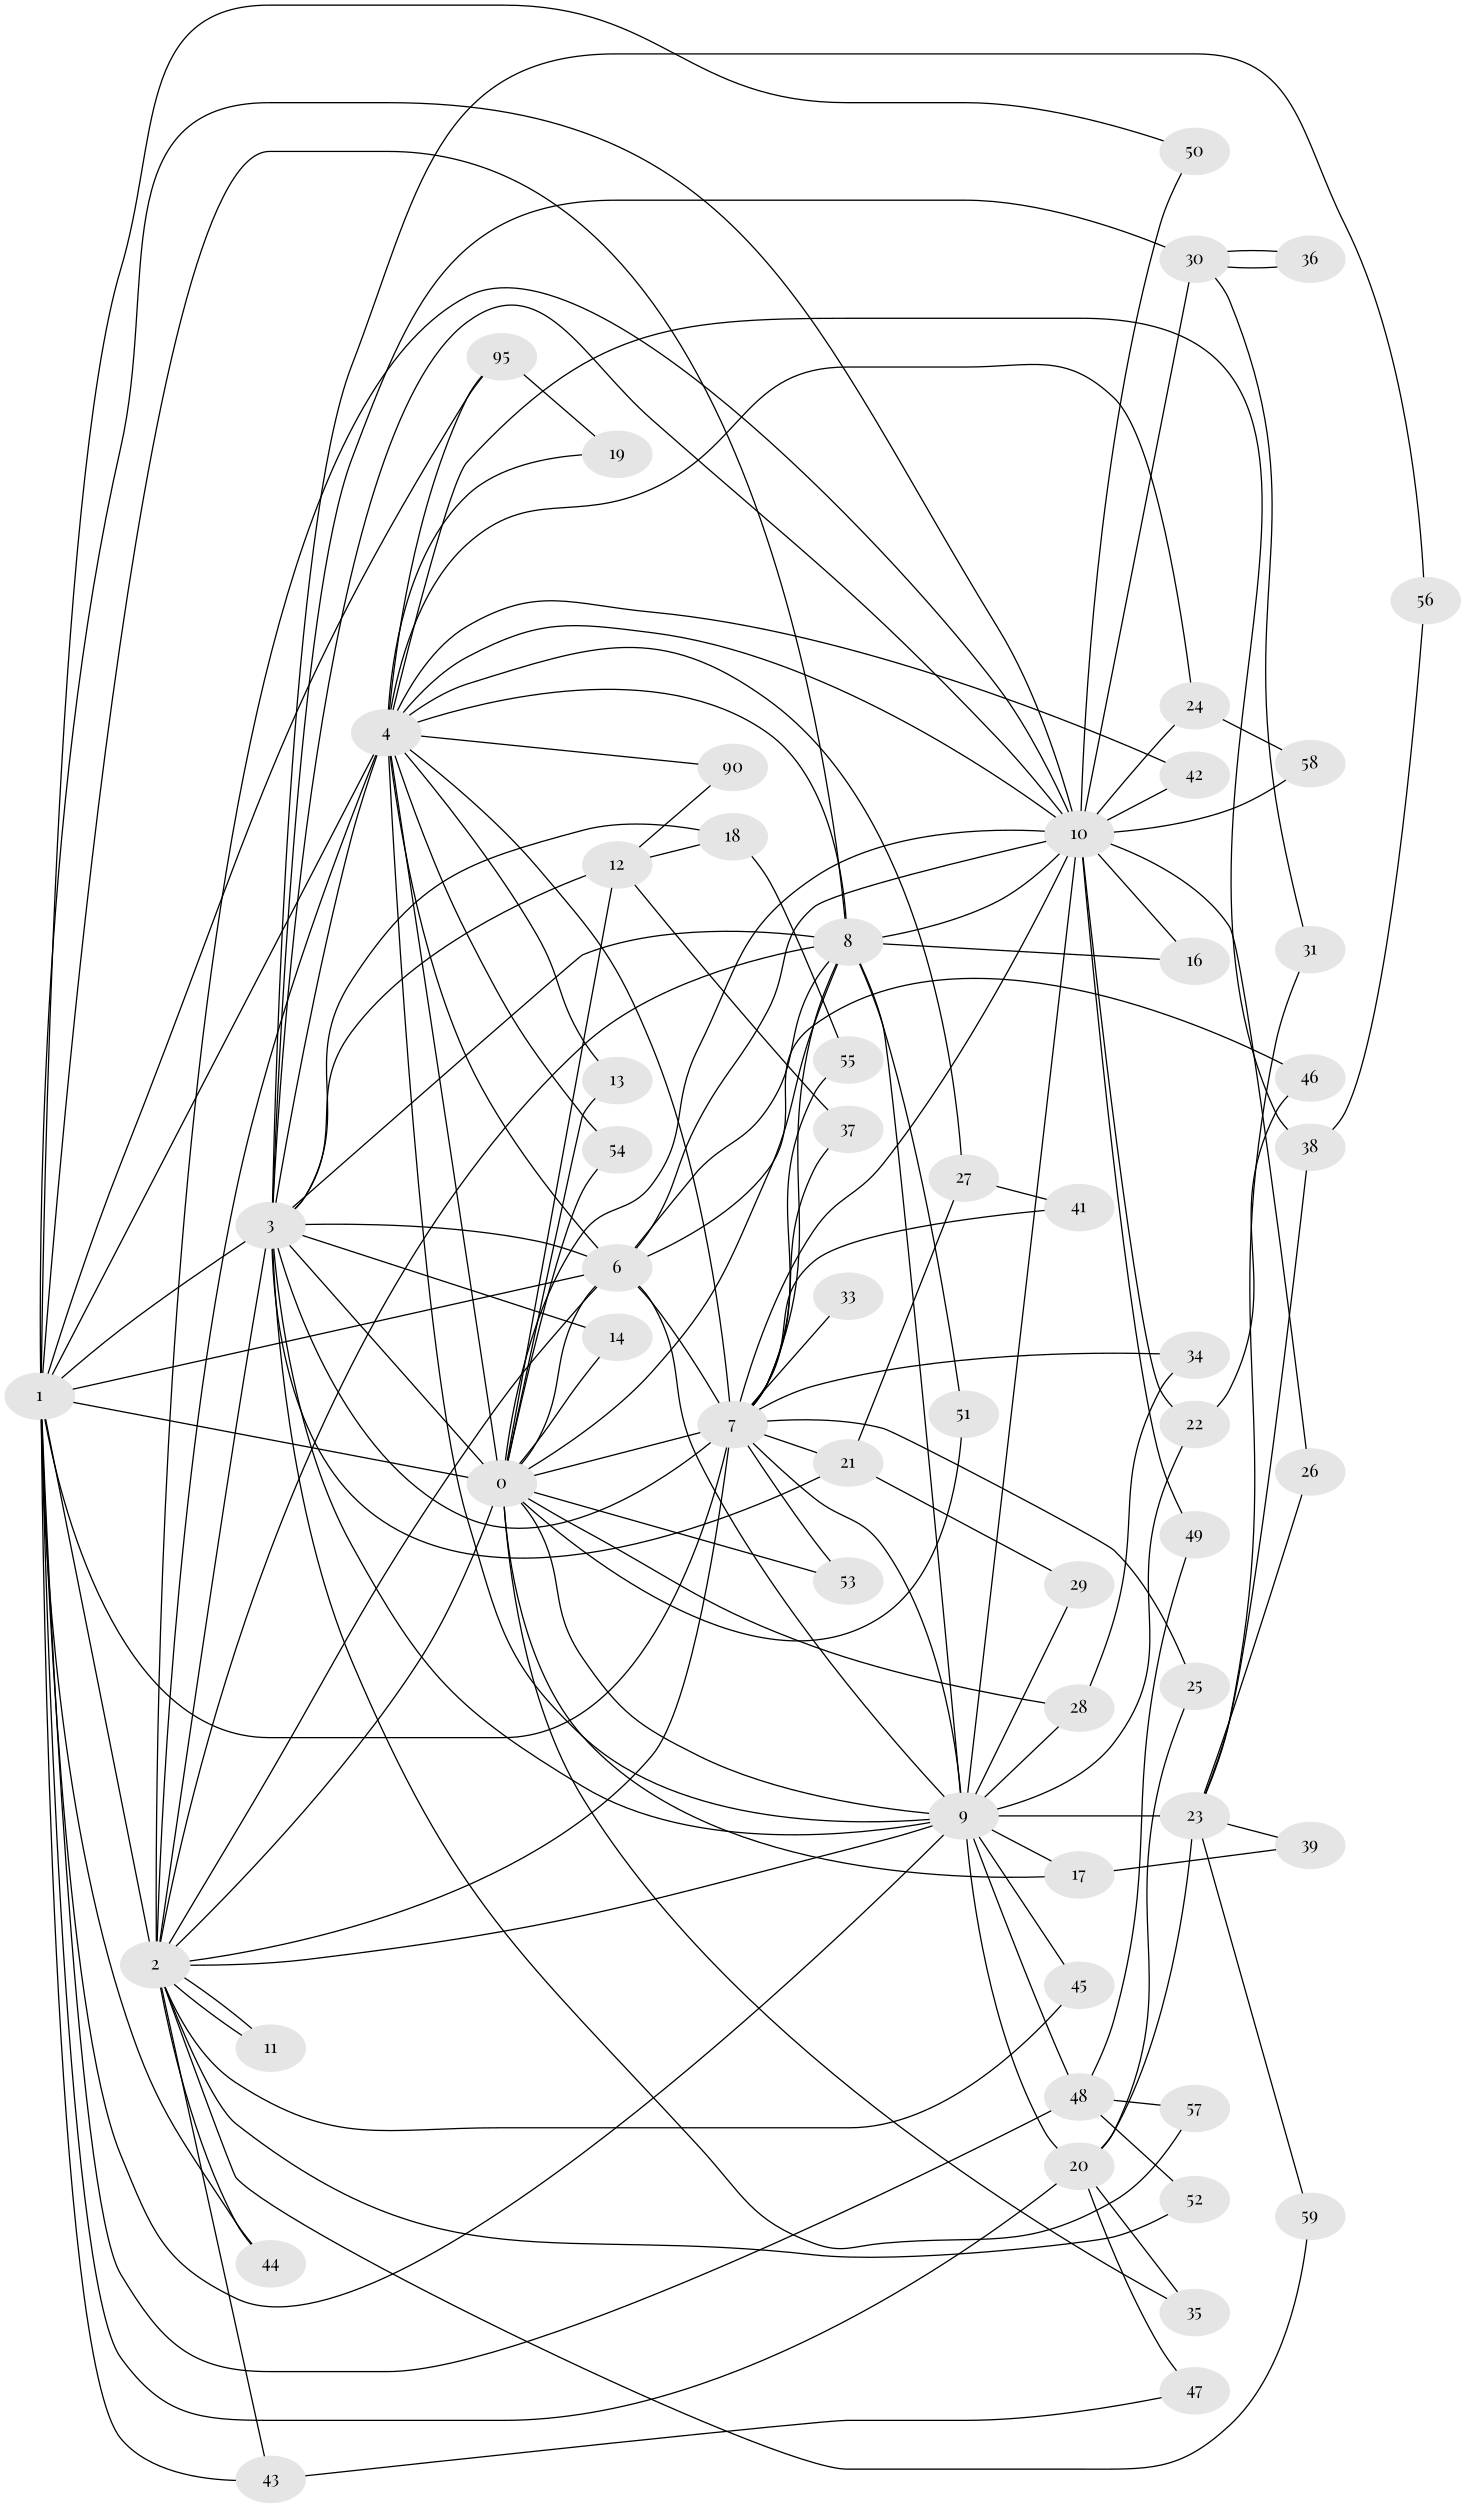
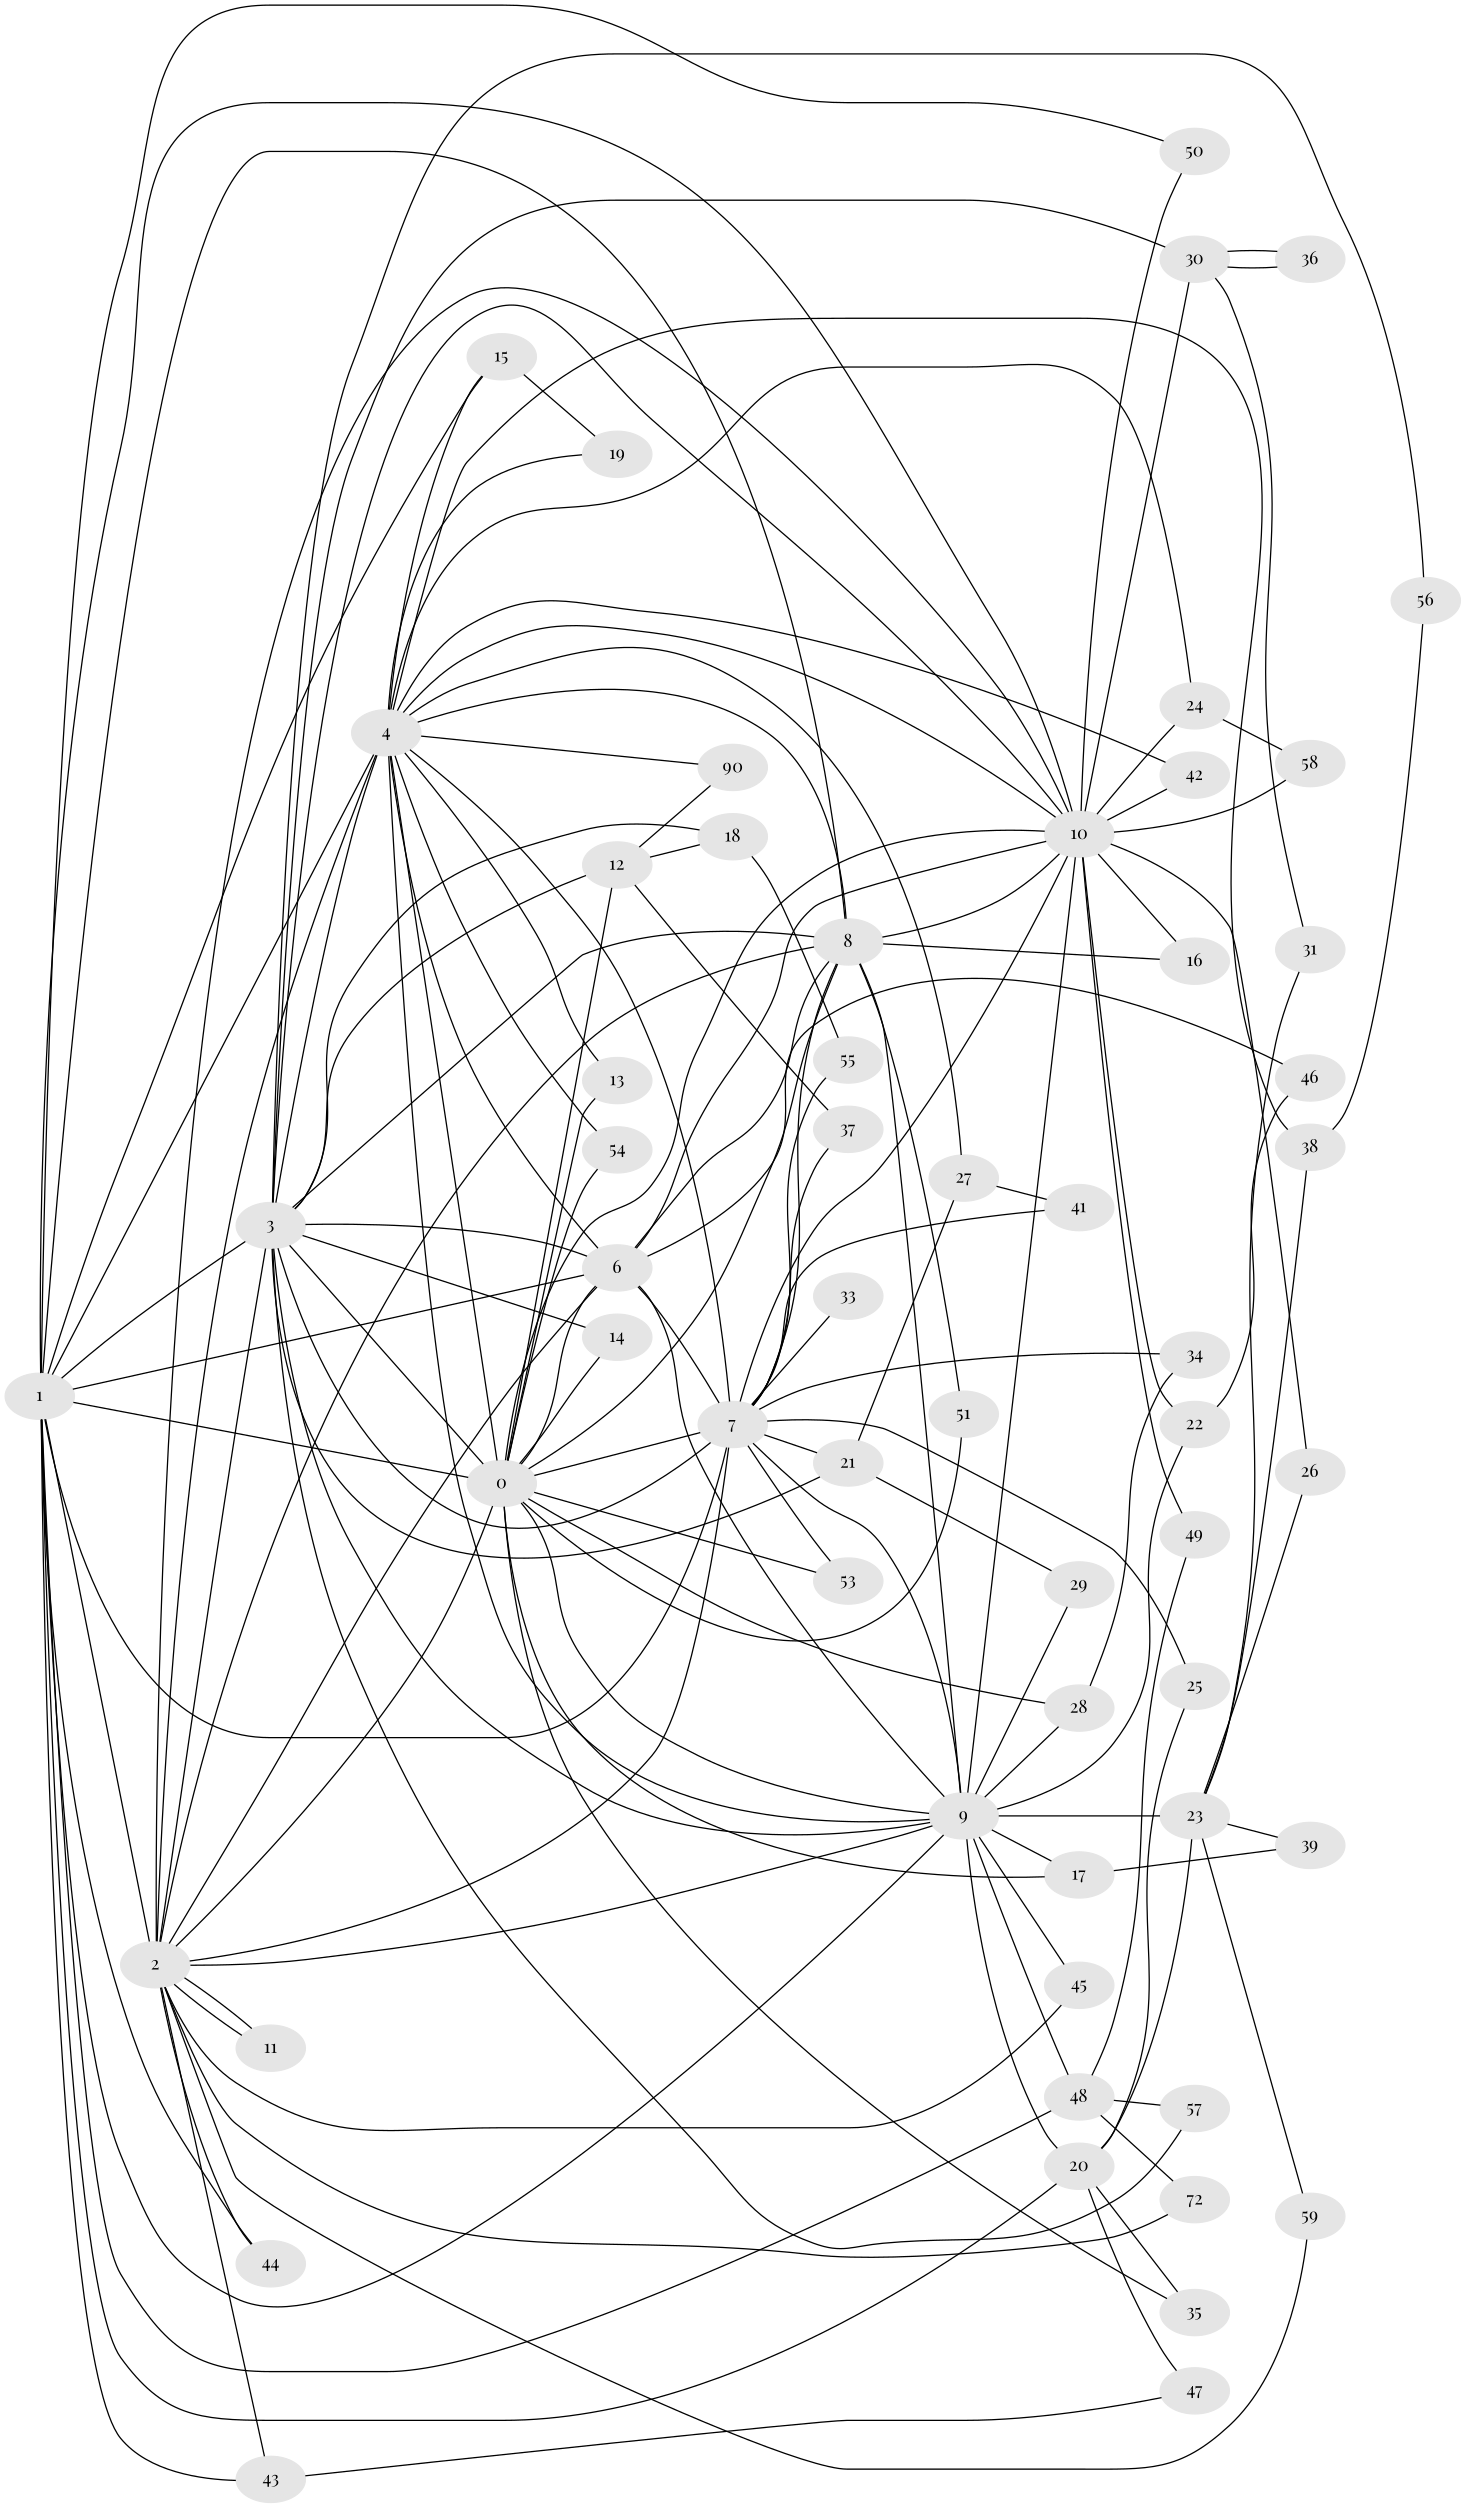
(502, 357) -> (502, 357)
(1195, 2200) -> (1195, 2200)
